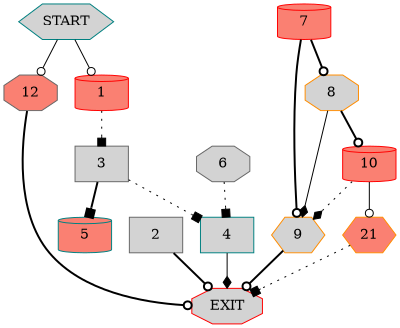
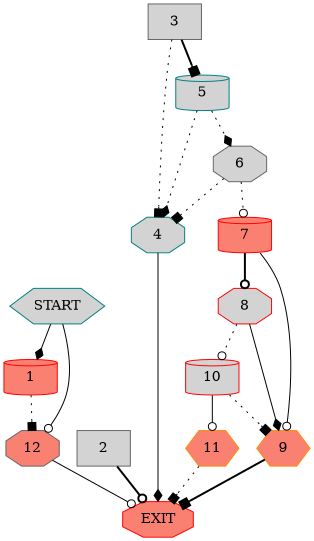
(82, 54) -> (46, 336)
(332, 93) -> (245, 306)
none -> (218, 123)
(102, 124) -> (31, 408)
(294, 124) -> (289, 334)
(349, 125) -> (230, 338)
none -> (182, 158)
(369, 164) -> (212, 377)
none -> (242, 196)
(337, 196) -> (245, 410)
(85, 235) -> (202, 93)
(227, 235) -> (158, 235)
(298, 235) -> (283, 448)
(369, 235) -> (212, 448)
(49, 253) -> (90, 481)
(266, 267) -> (227, 480)
(227, 306) -> (158, 519)
